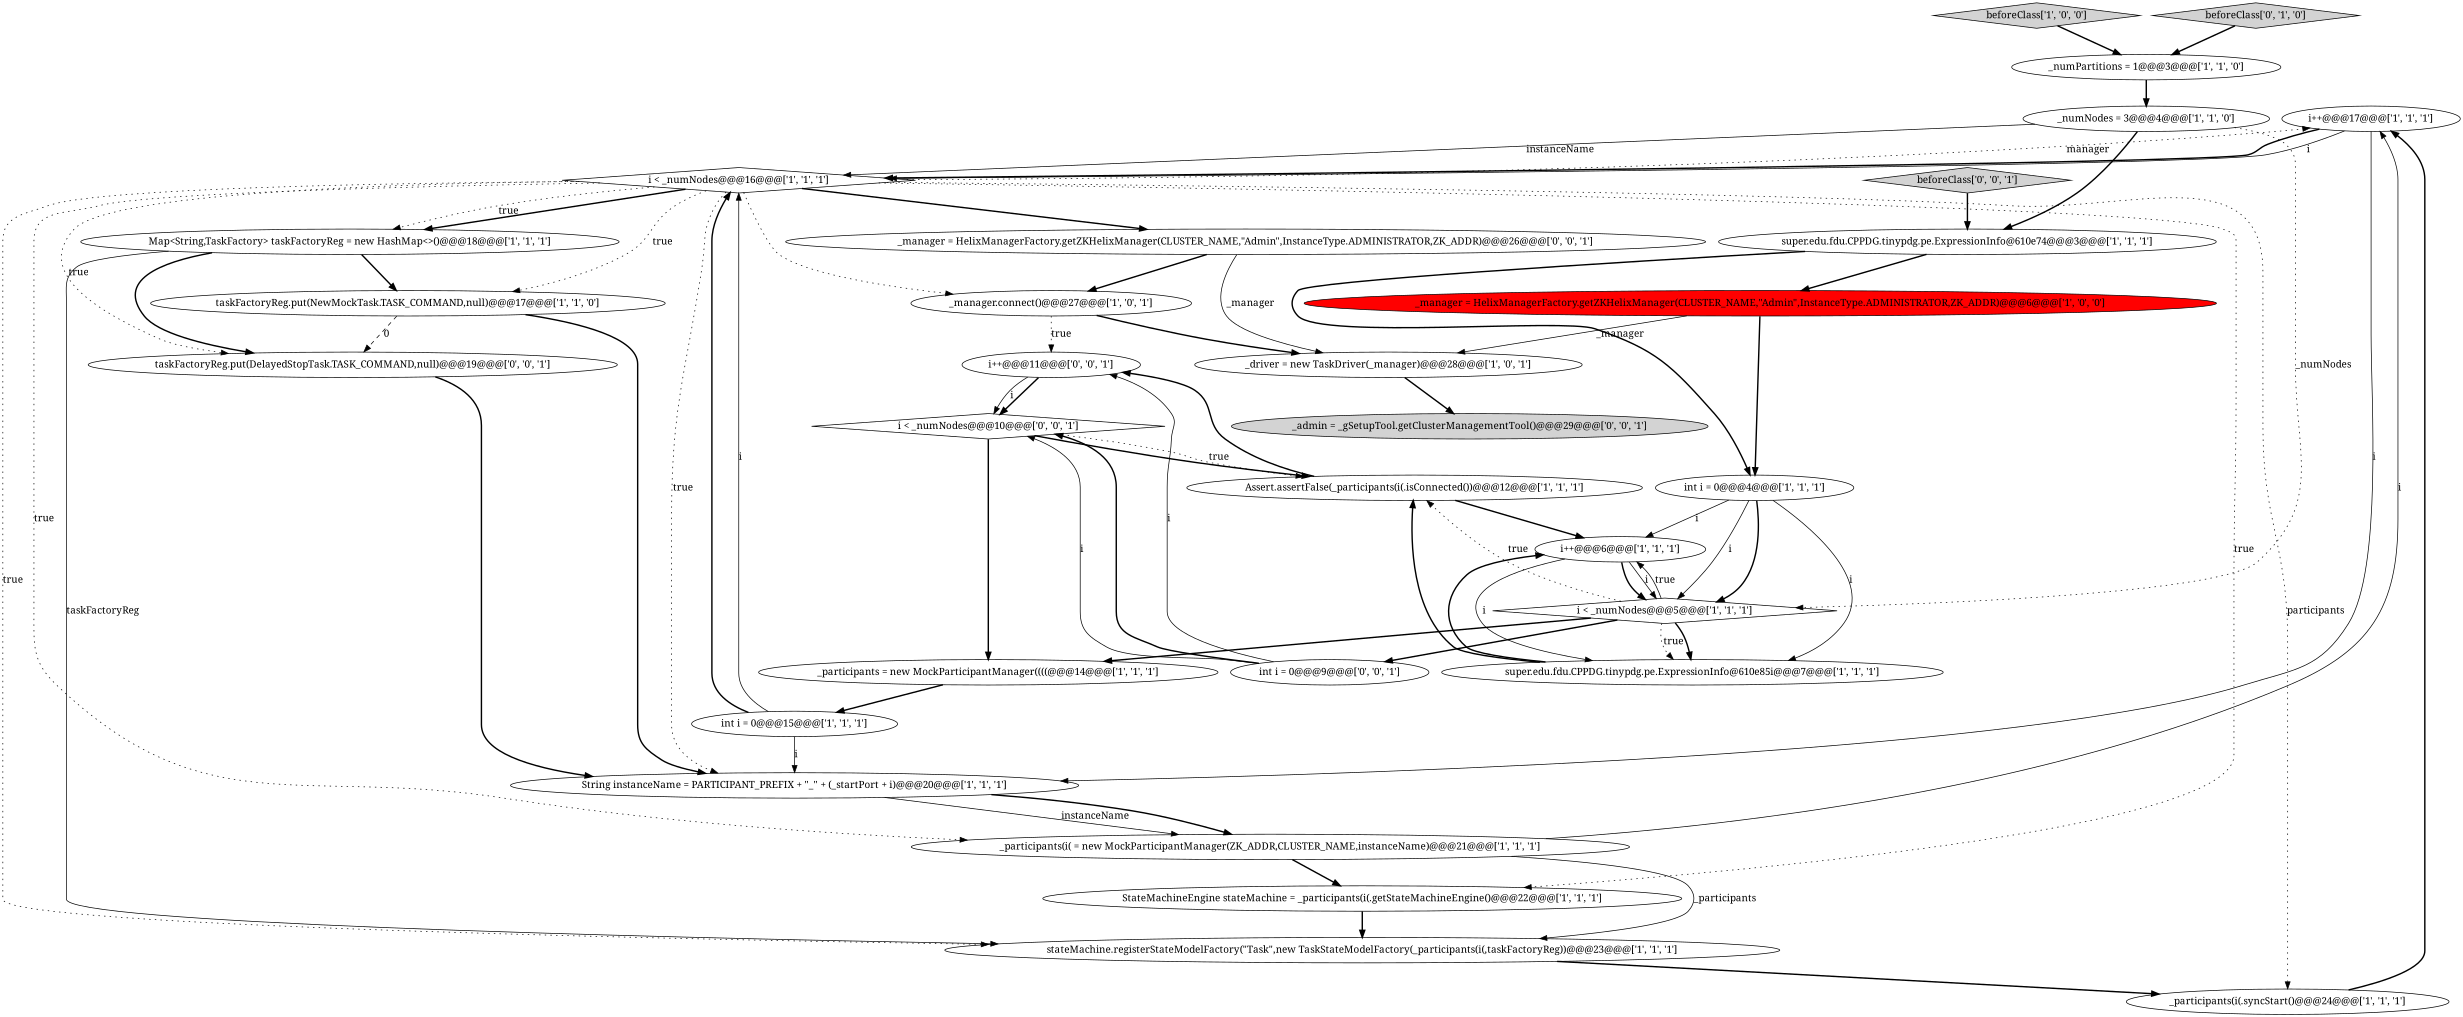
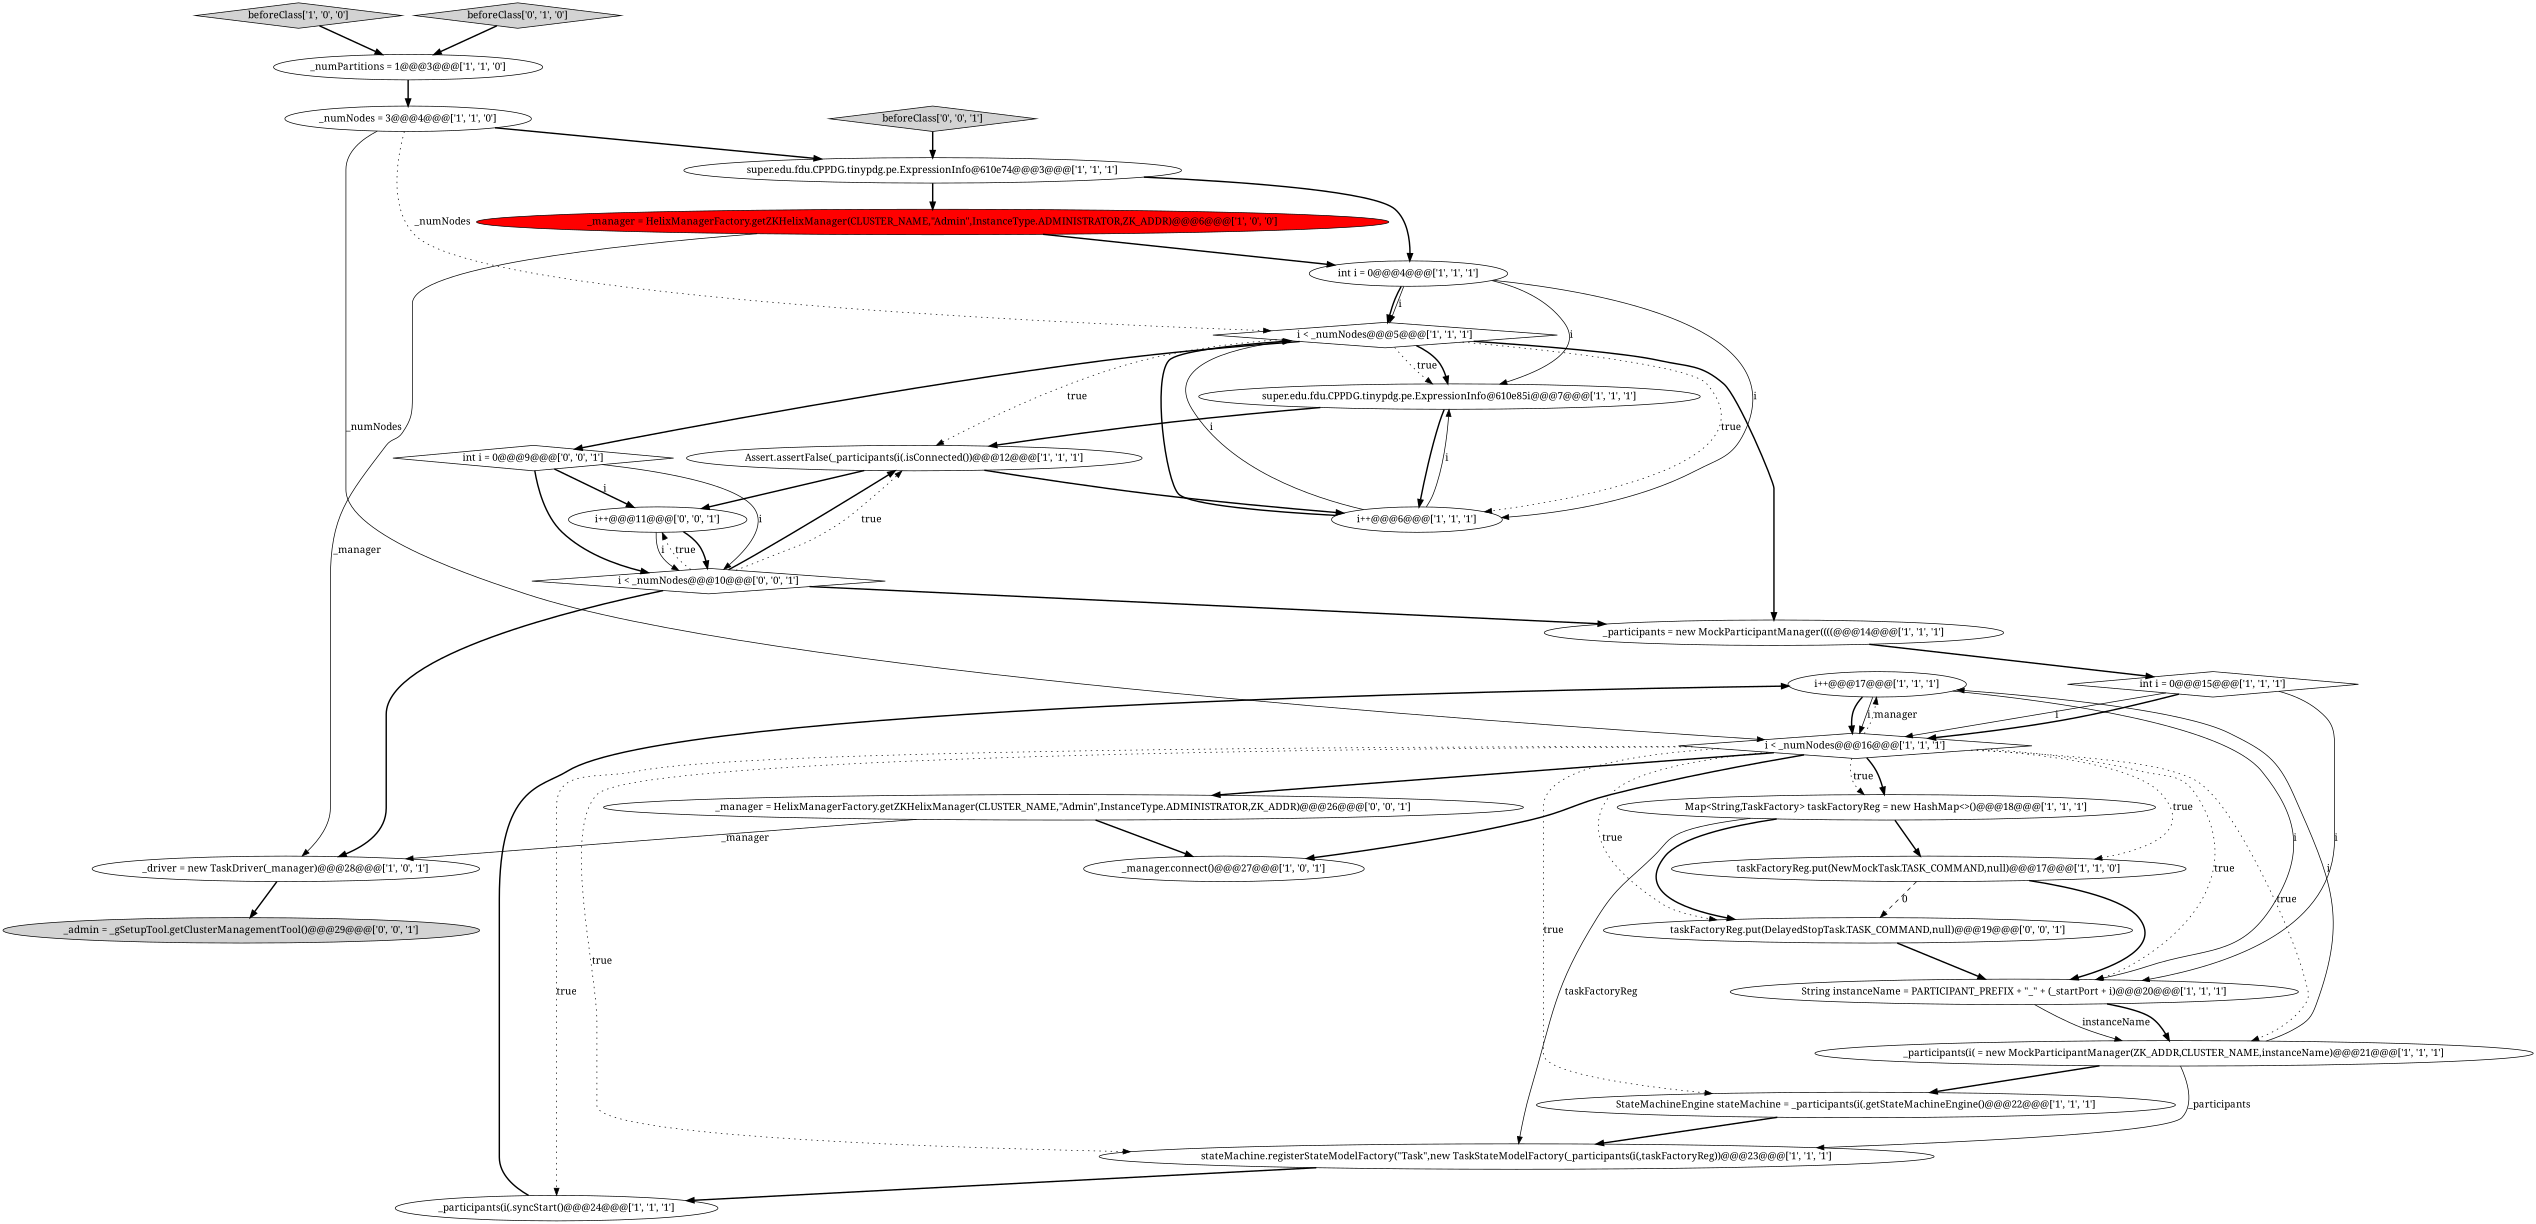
(1561, 150) -> (374, 427)
(826, 273) -> (1560, 811)
(1051, 330) -> (676, 556)
(1194, 337) -> (438, 661)
(1167, 540) -> (591, 487)
(1654, 581) -> (1718, 404)
(2316, 611) -> (567, 992)
(1330, 672) -> (533, 458)
(795, 724) -> (2213, 684)
